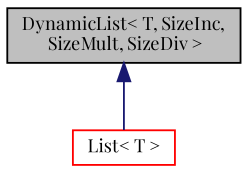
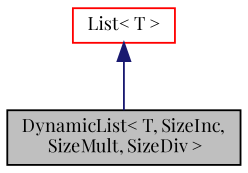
(124, 106) -> (124, 86)
